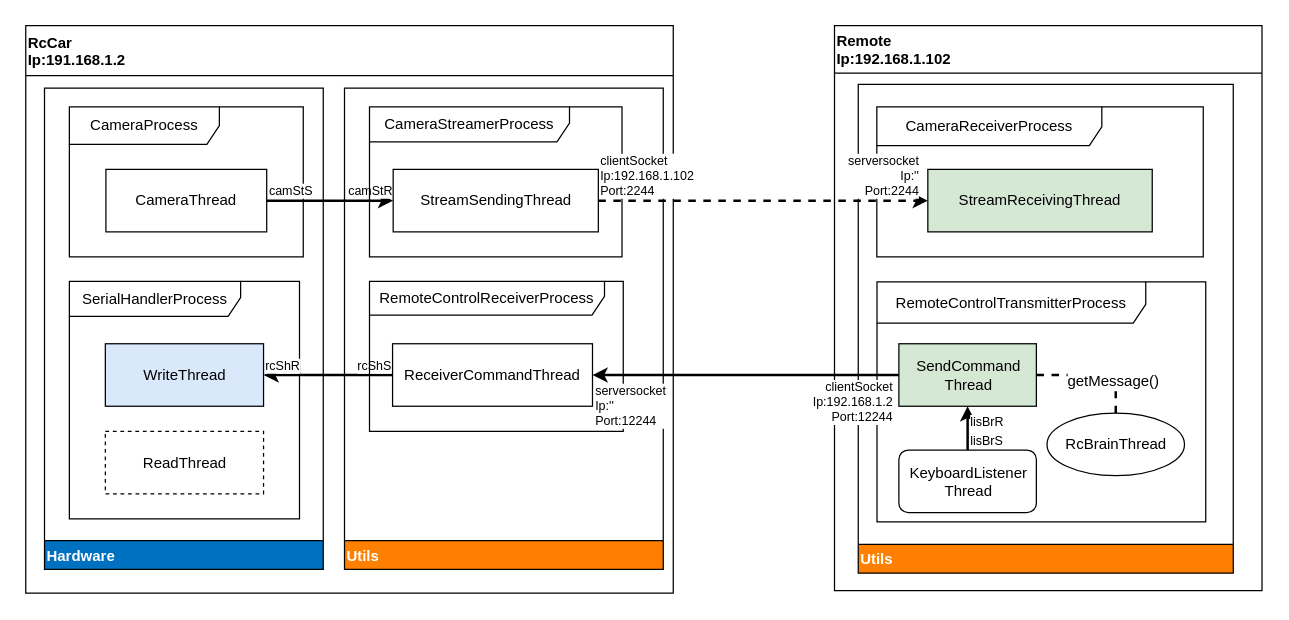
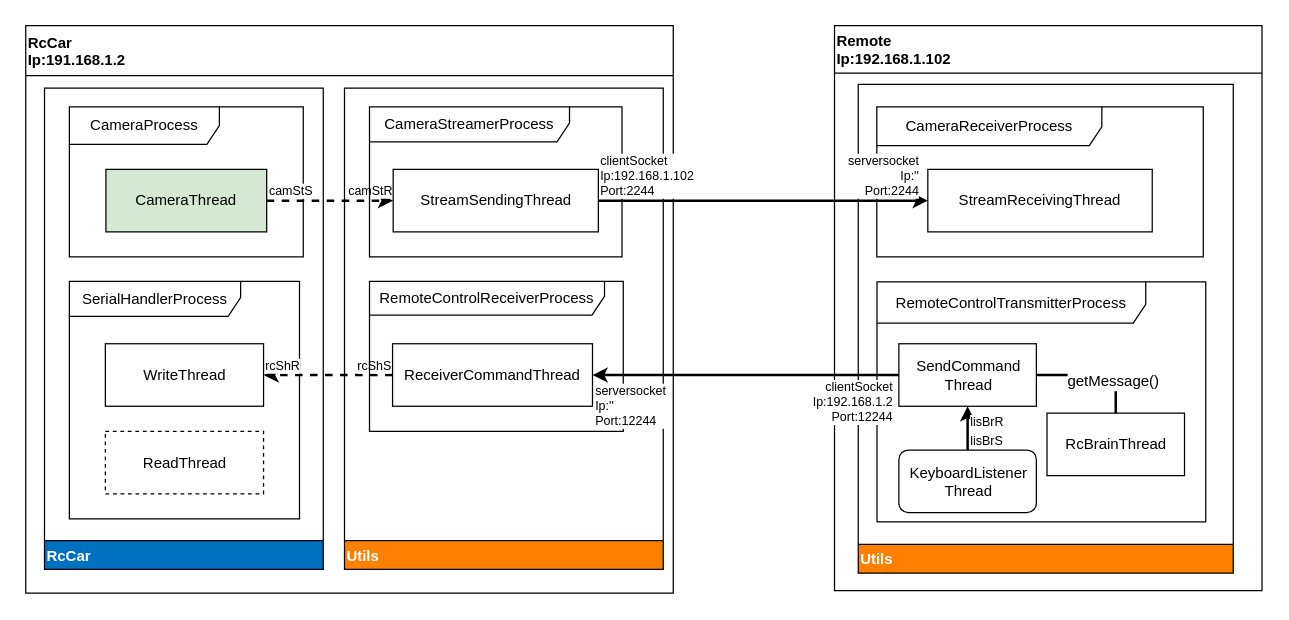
(186, 201) -> (186, 201)
(342, 201) -> (342, 201)
(774, 201) -> (774, 201)
(1040, 201) -> (1040, 201)
(184, 375) -> (184, 375)
(320, 375) -> (320, 375)
(968, 375) -> (968, 375)
(1057, 375) -> (1057, 375)
(1116, 444) -> (1116, 444)
(80, 556) -> (67, 556)
